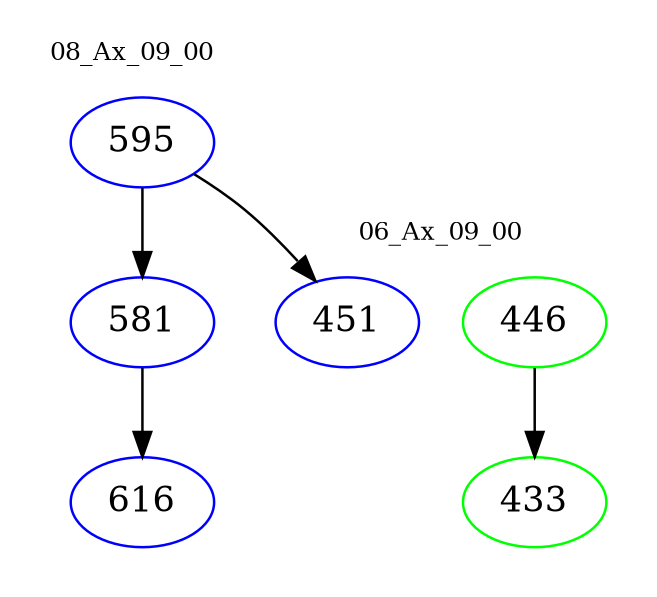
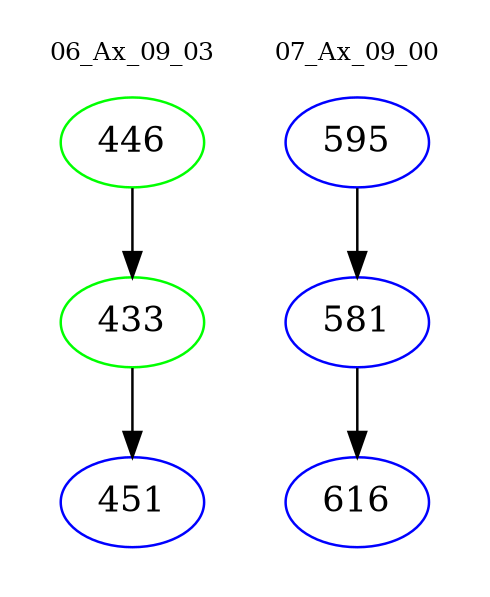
(132, 54) -> (357, 54)
(272, 234) -> (132, 400)
(441, 234) -> (132, 54)
